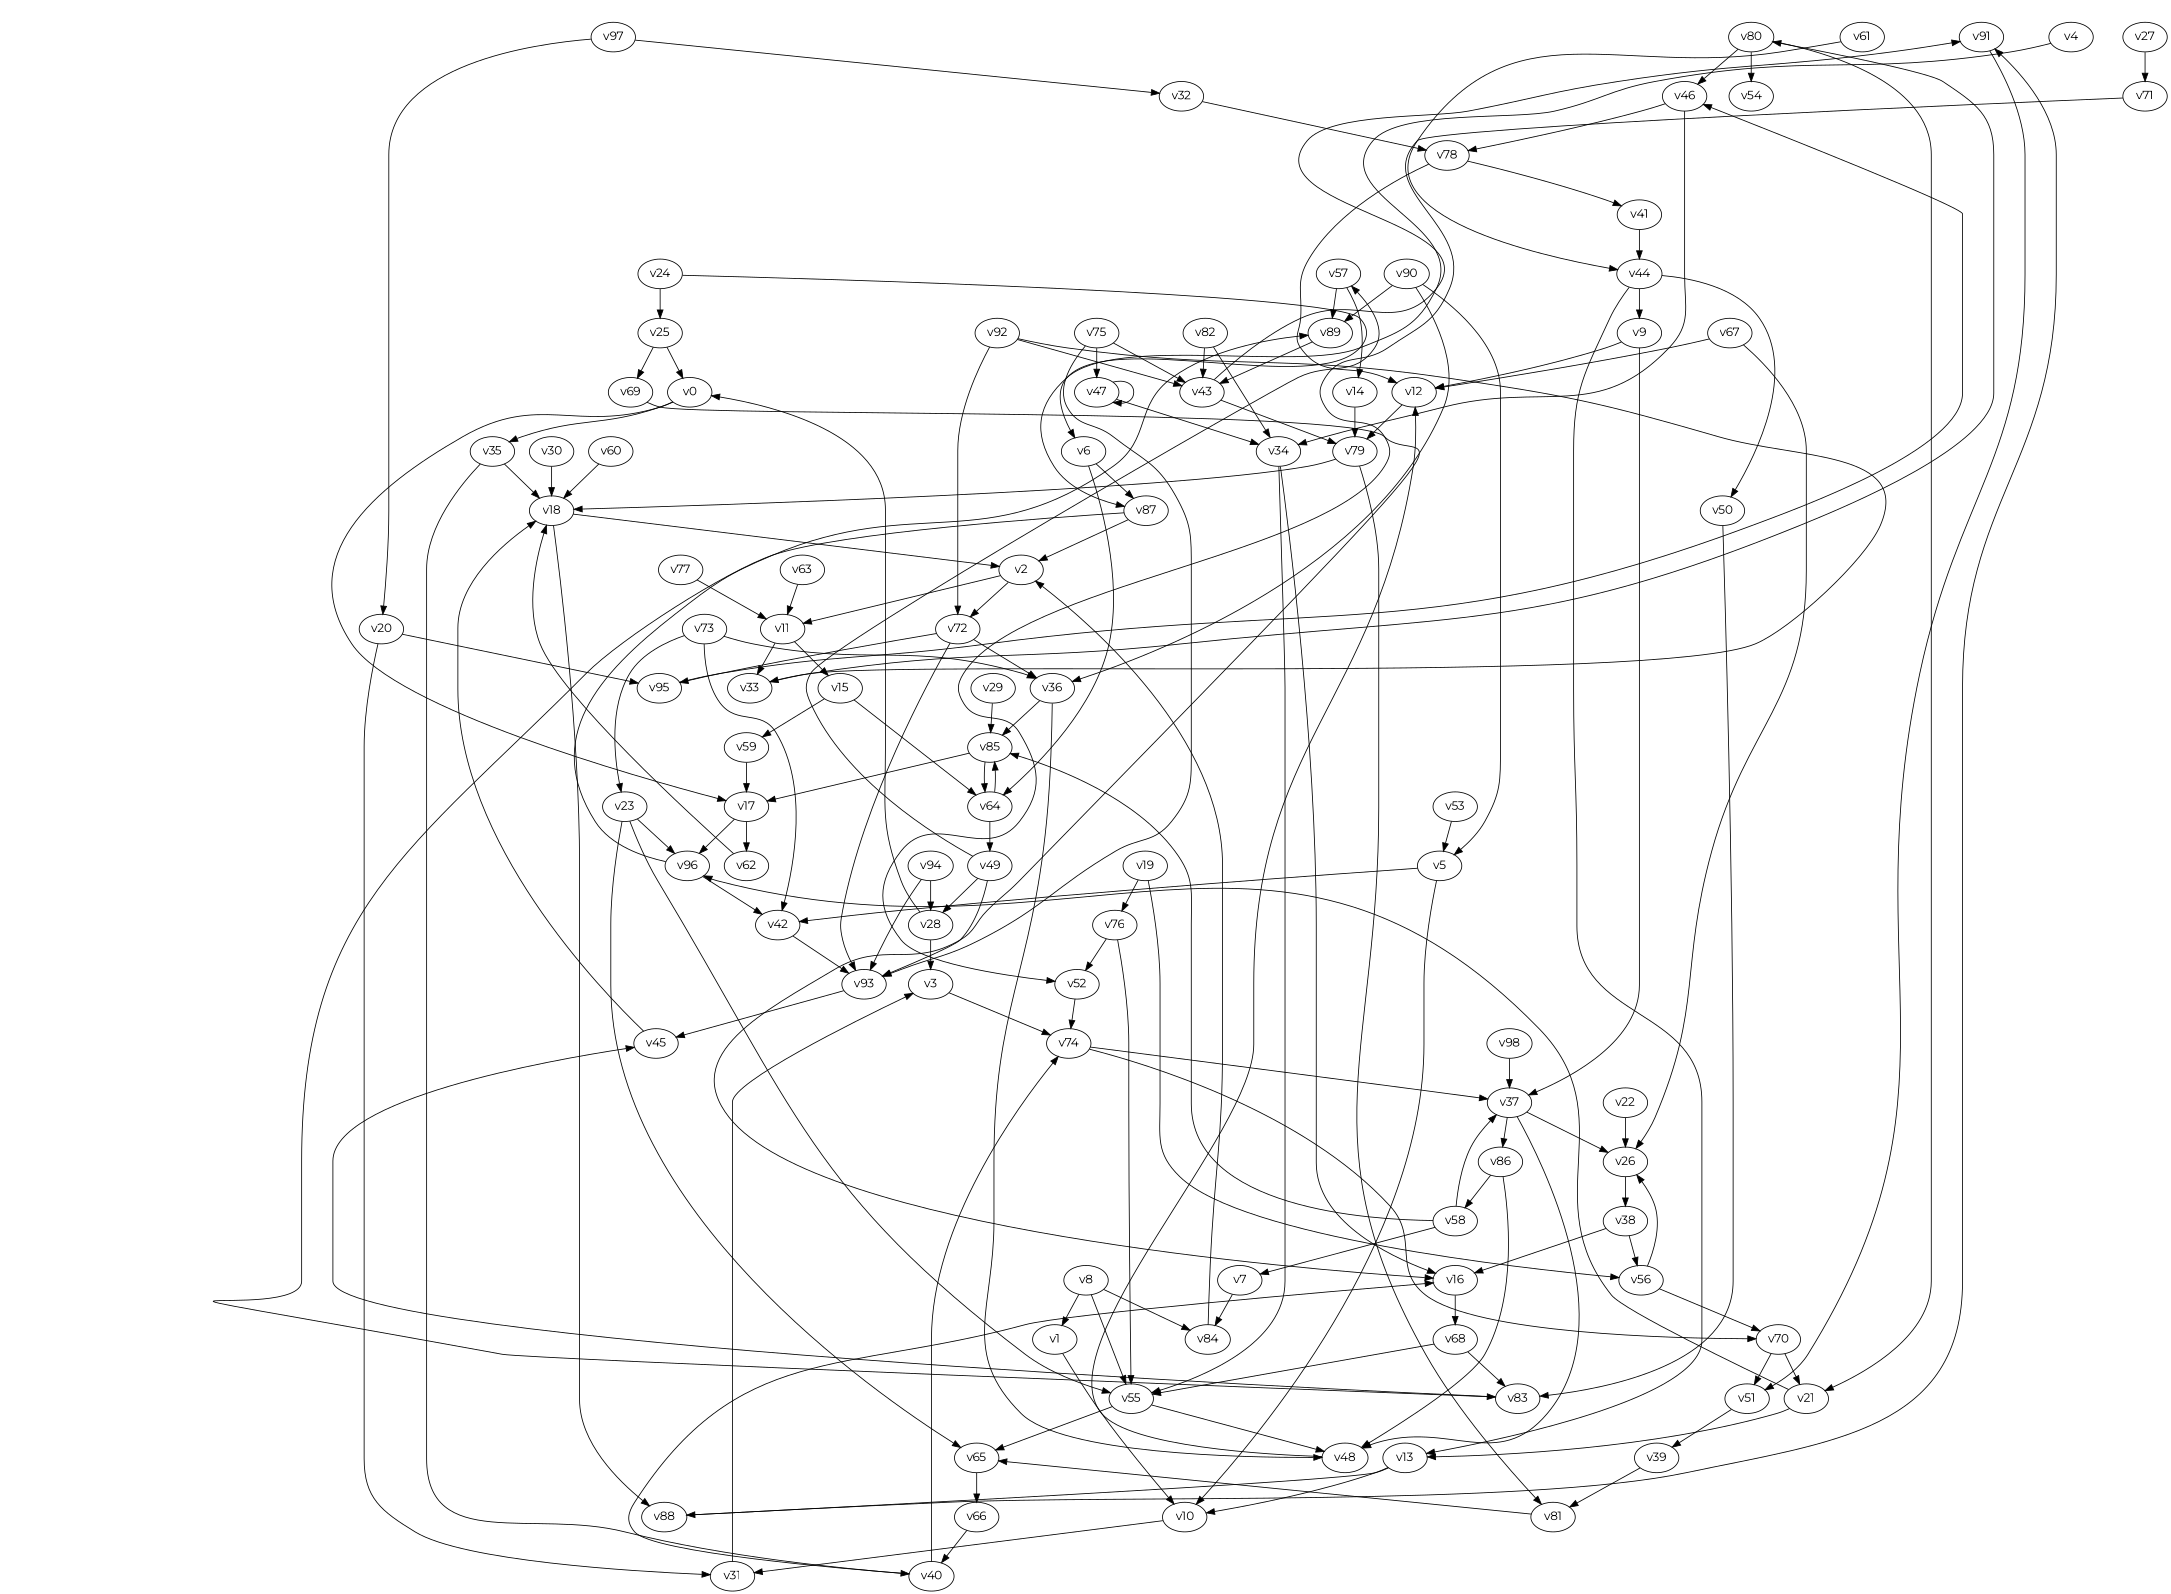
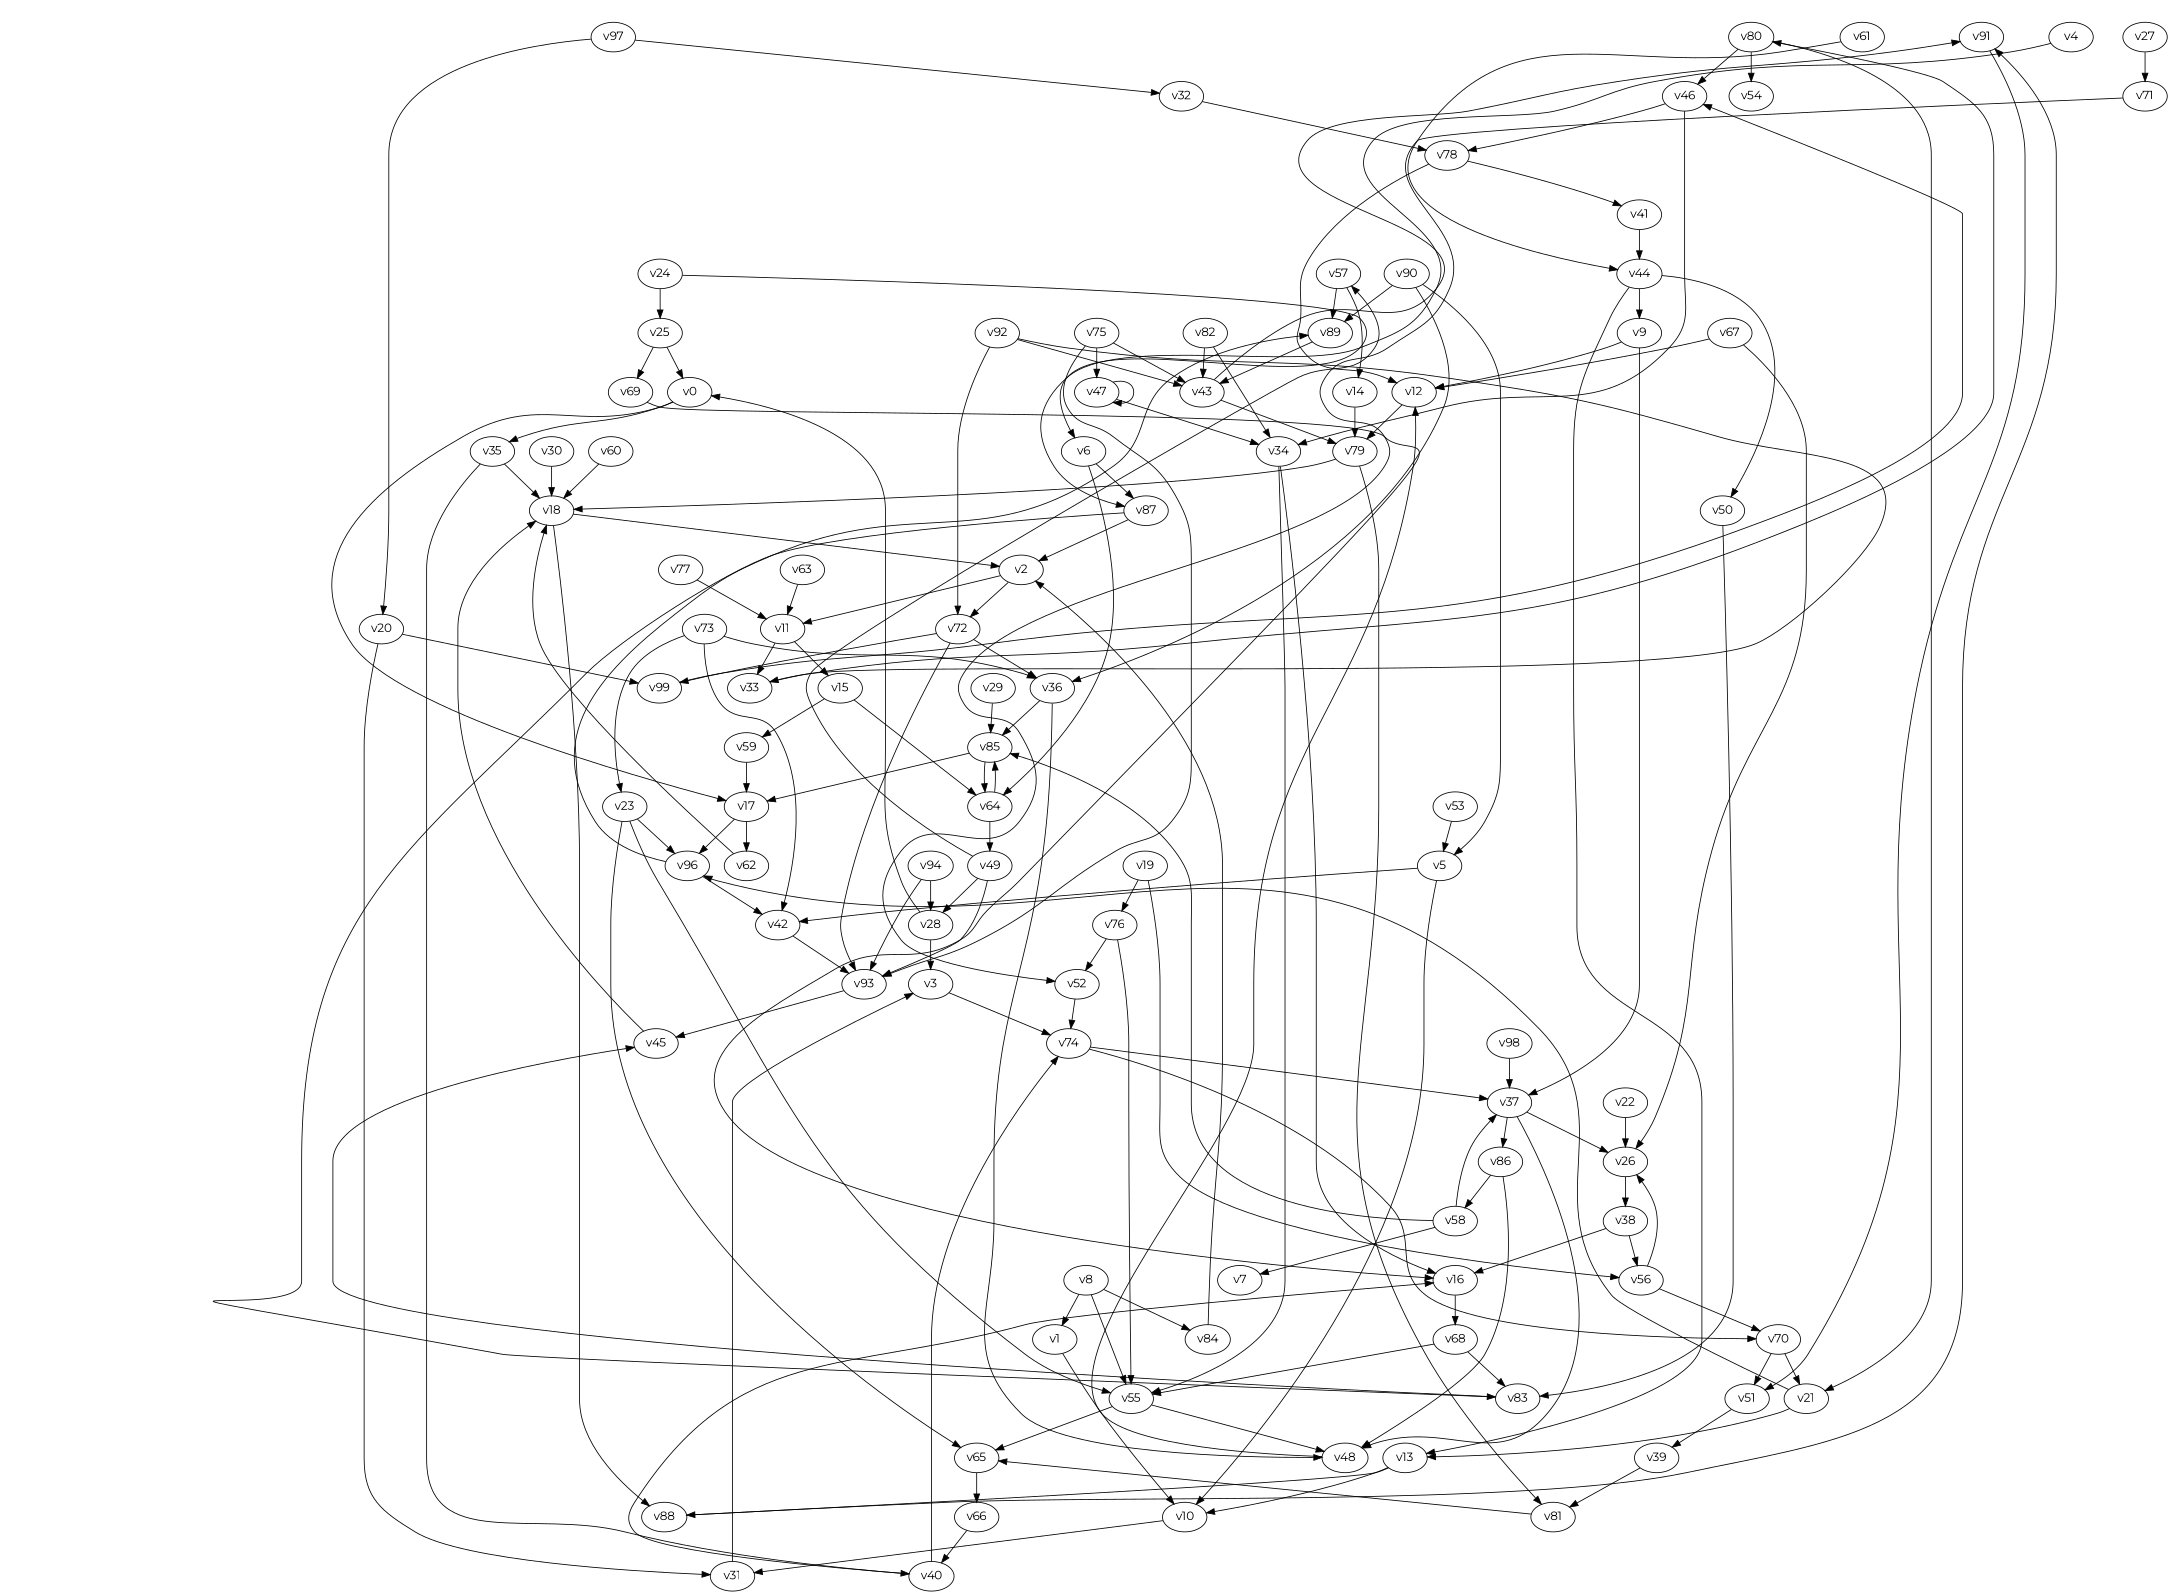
(659, 688) -> (659, 688)
(1226, 1306) -> none
